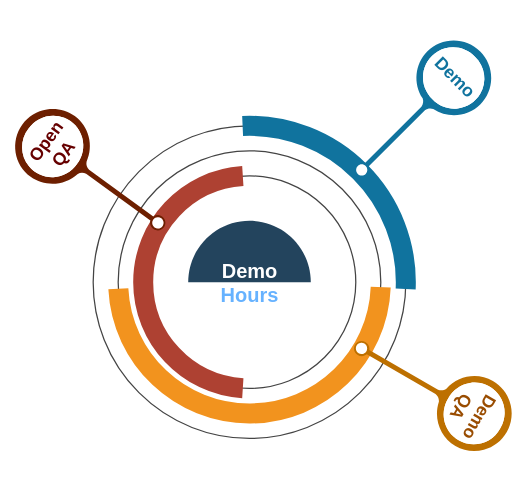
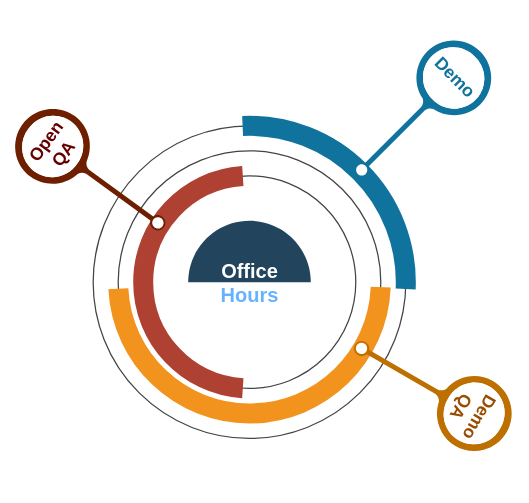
(250, 283) -> (250, 283)
